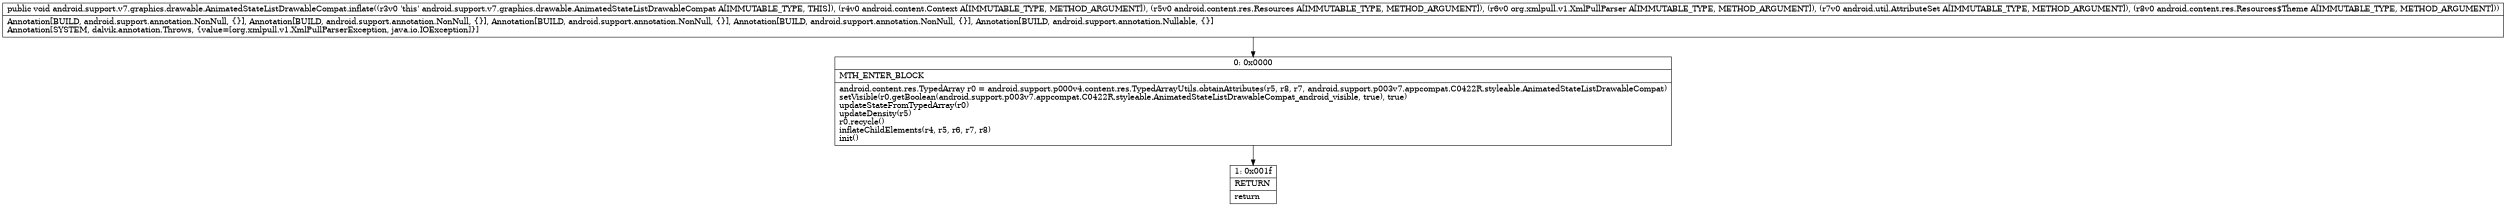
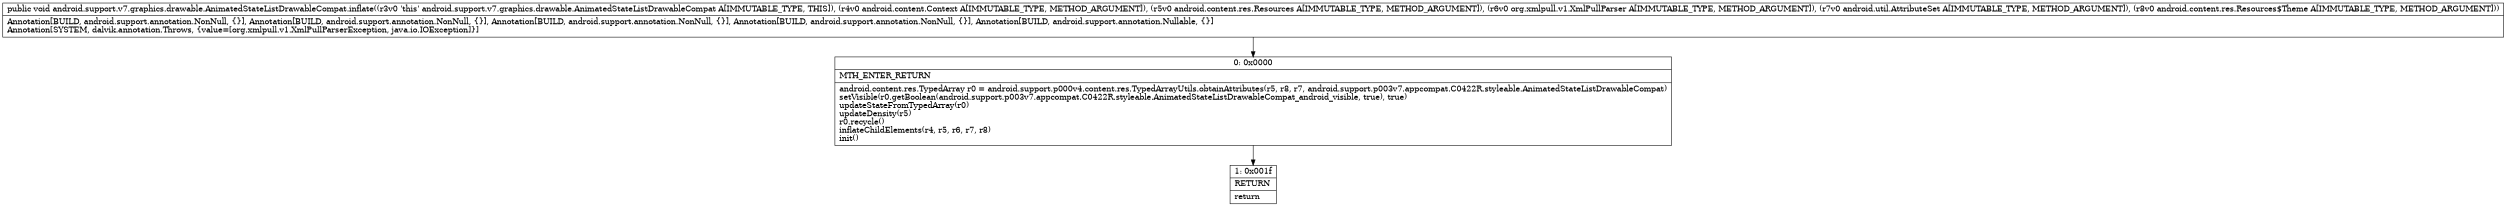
(882, 76) -> (885, 76)
